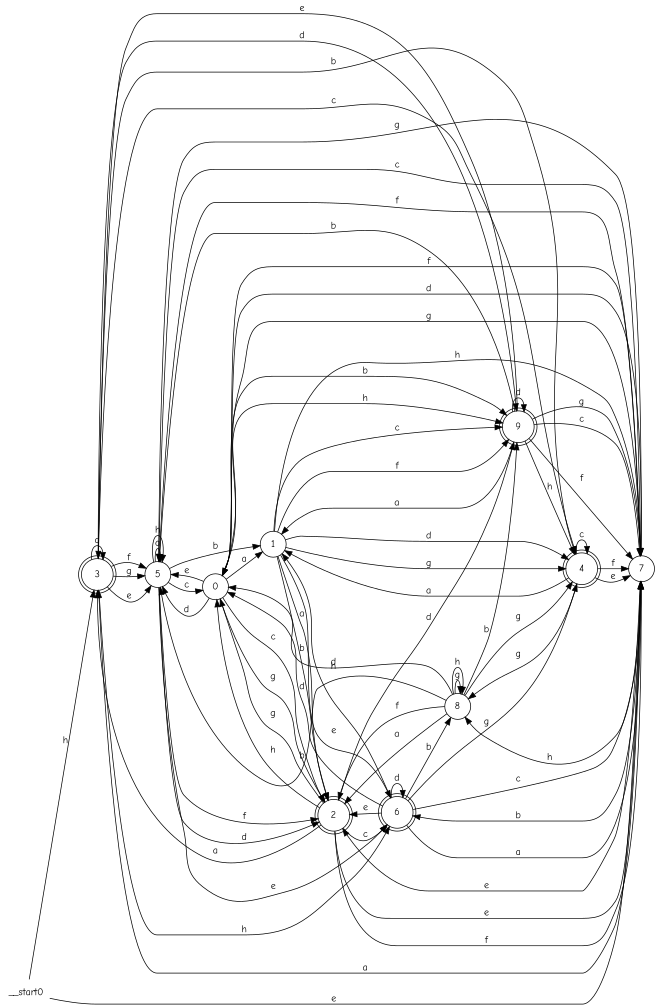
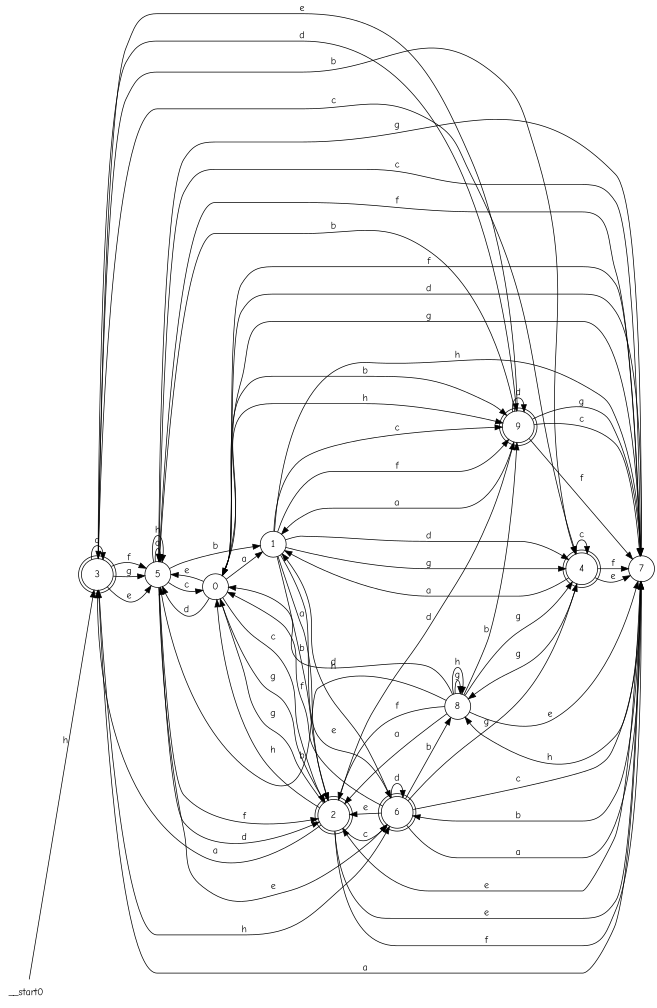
(548, 495) -> none
(302, 687) -> (302, 687)
(529, 1004) -> (581, 697)
